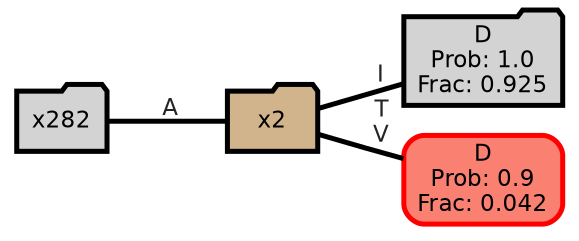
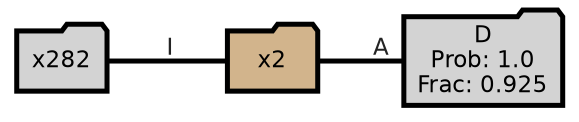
(378, 75) -> (378, 48)
(167, 109) -> (167, 48)
(483, 180) -> none
